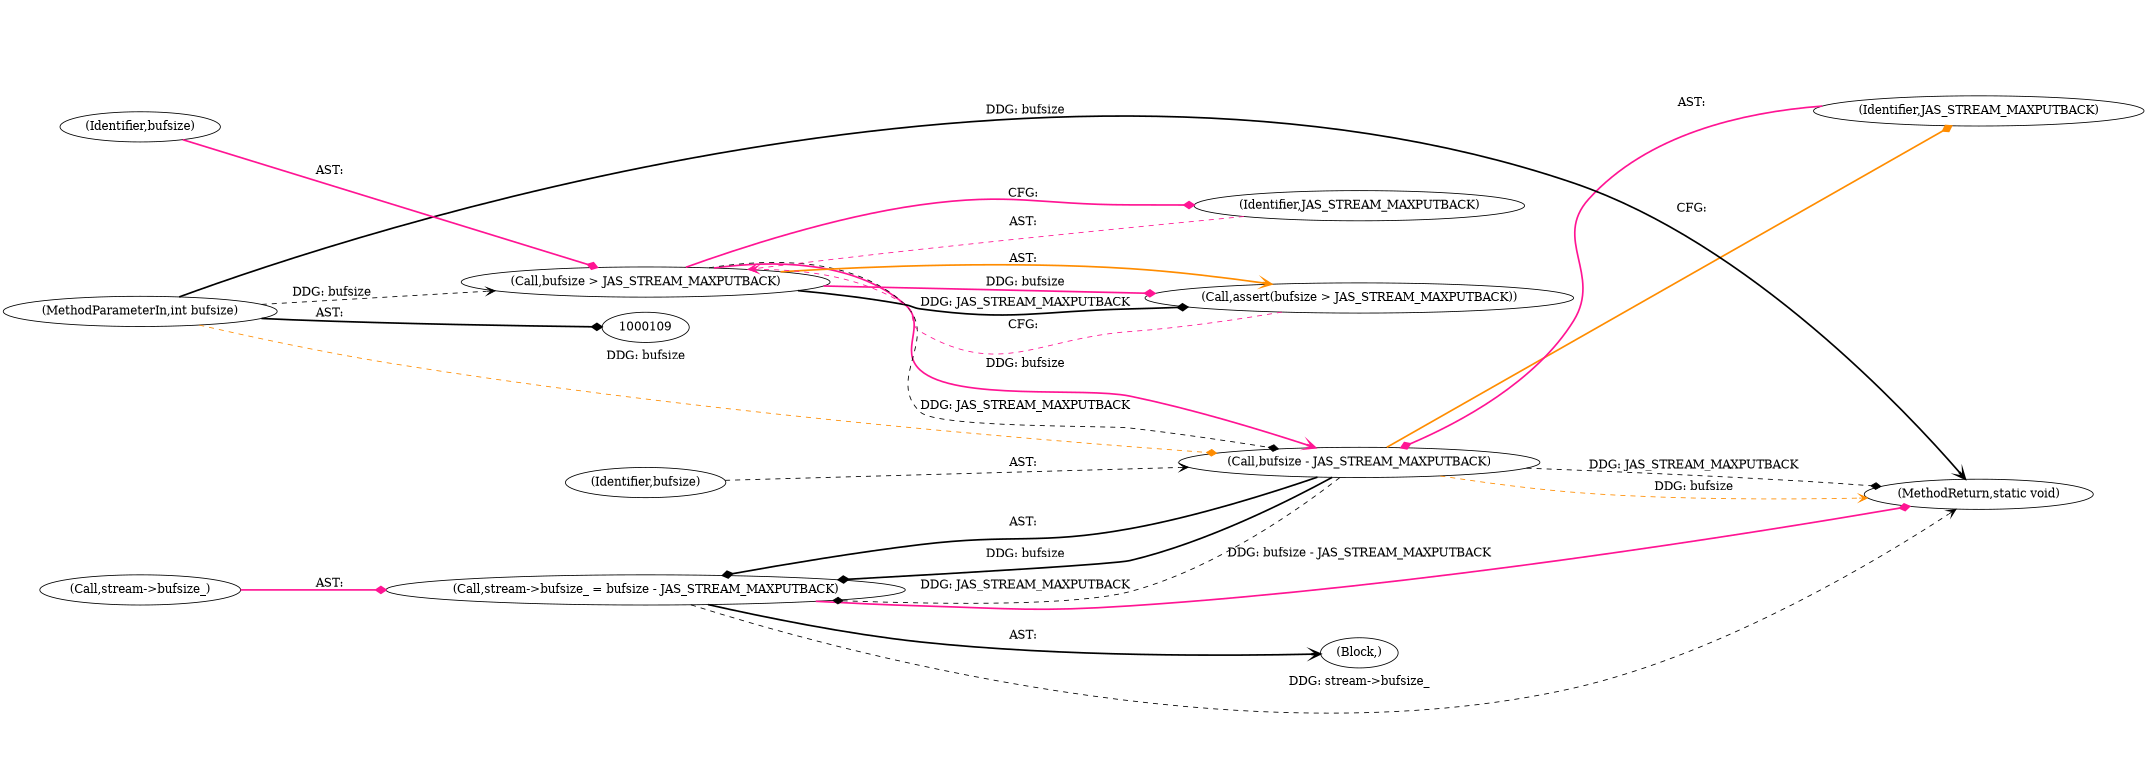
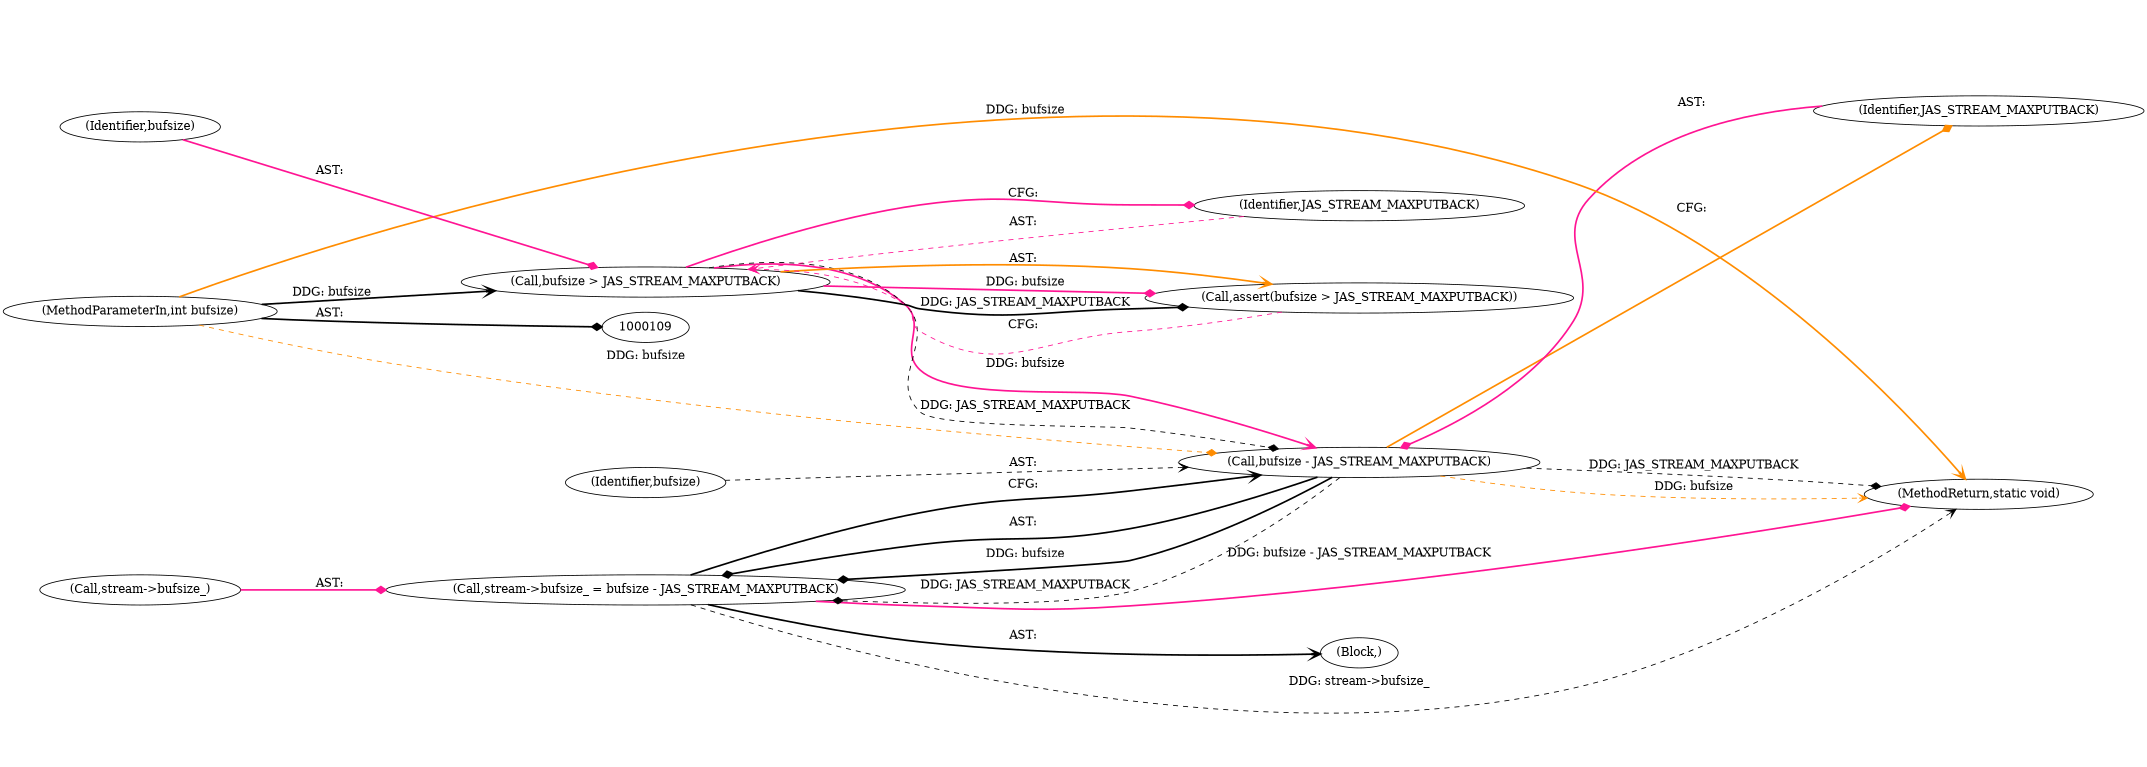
(1113, 118) -> (1113, 118)
(374, 298) -> (374, 298)
none -> (968, 505)
